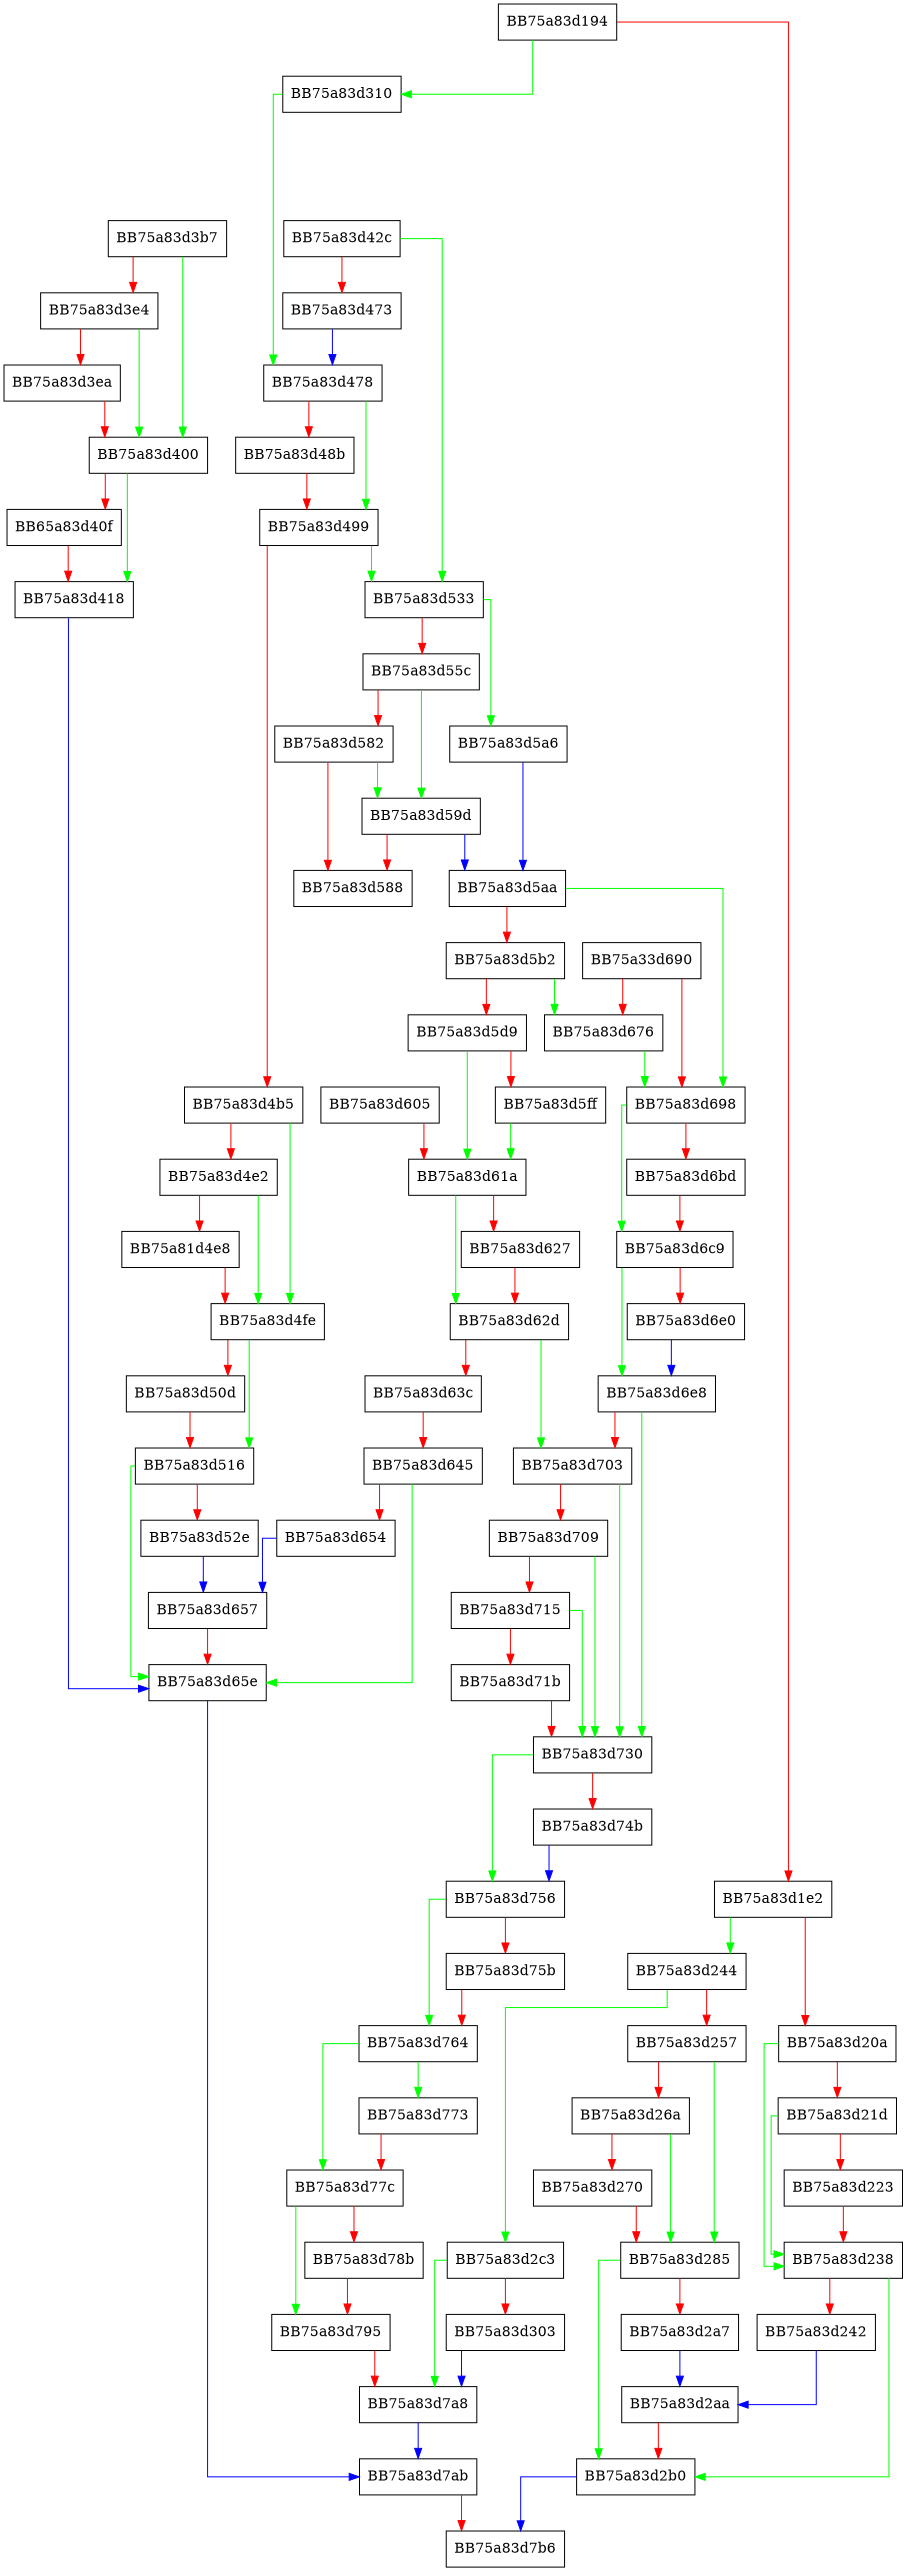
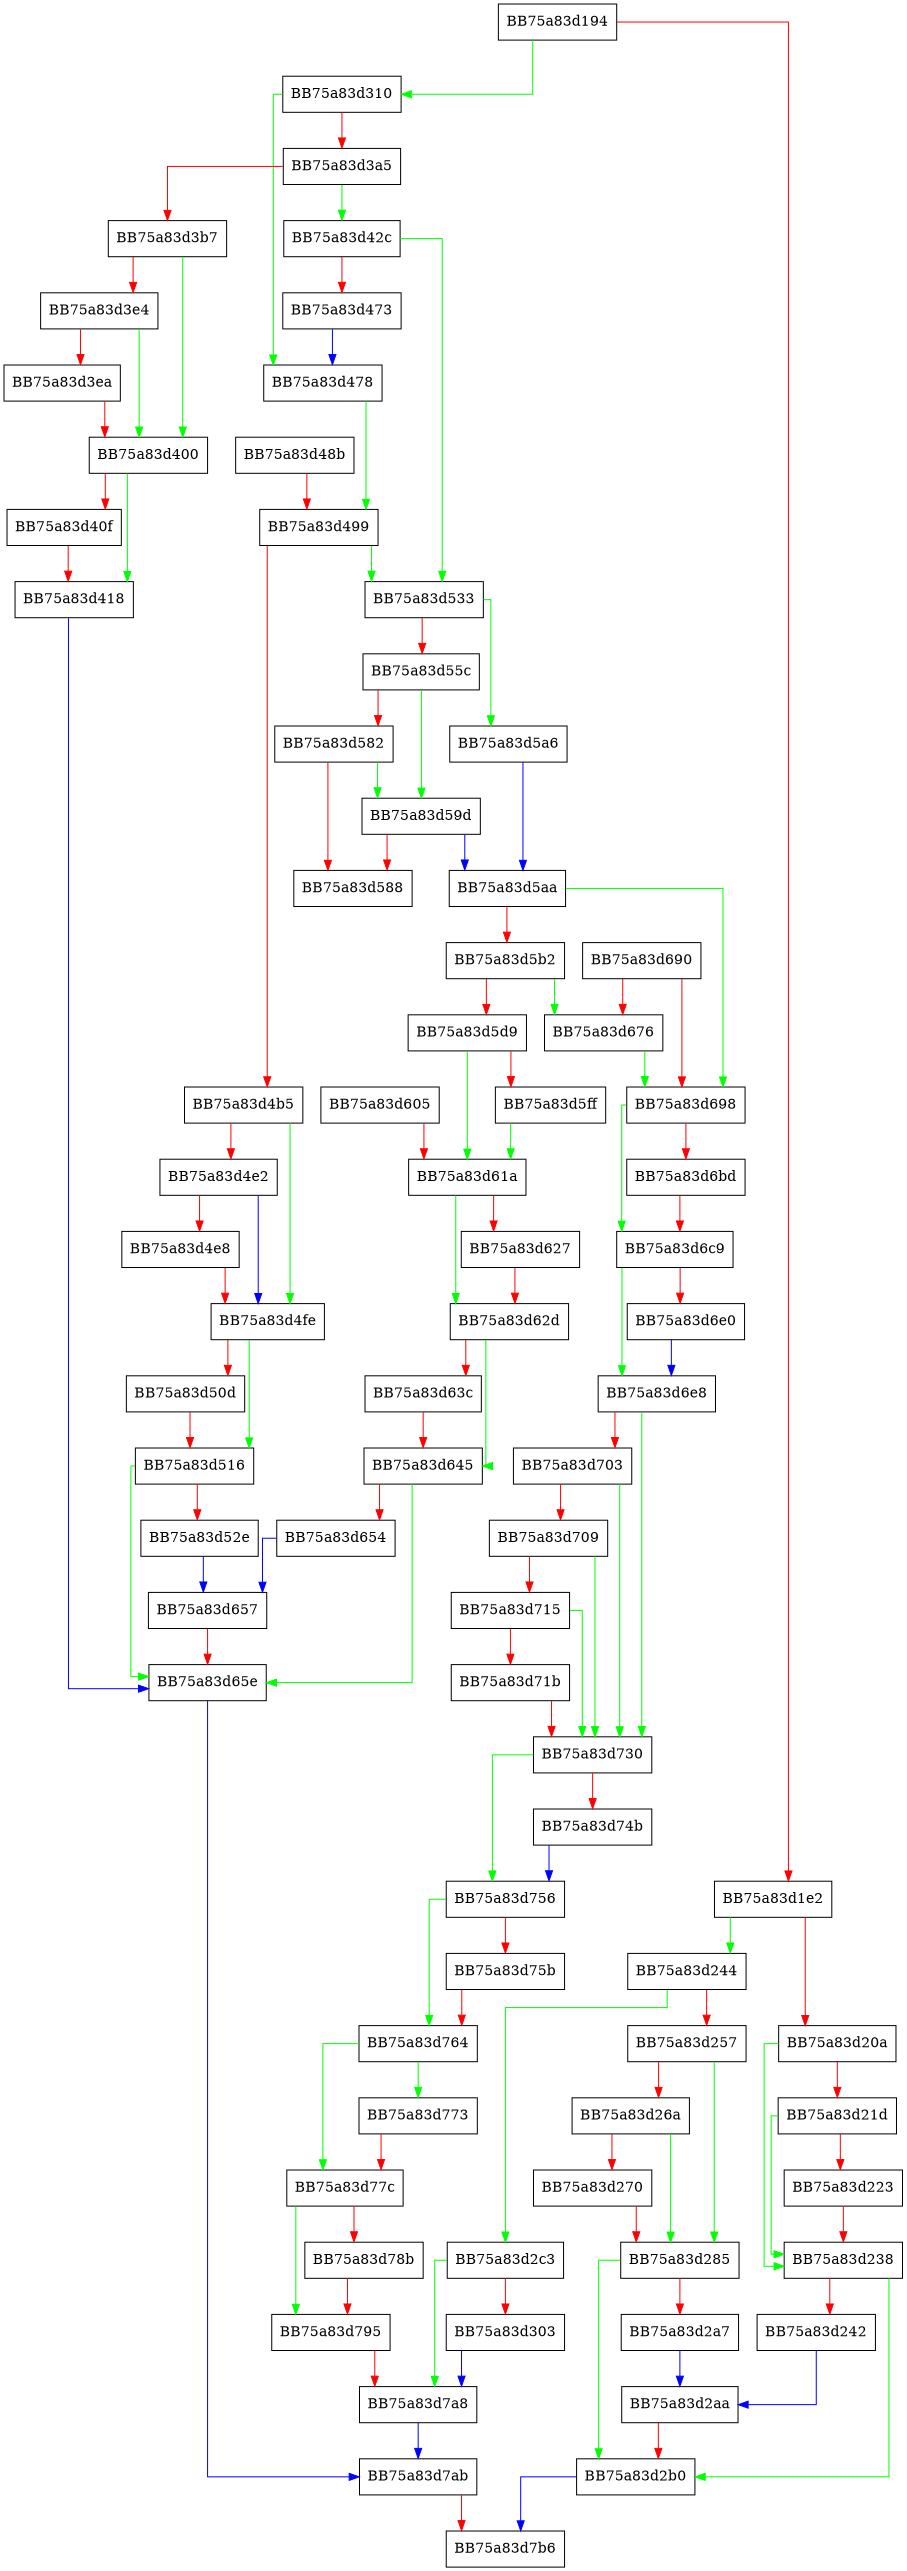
none -> (342, 166)
(309, 414) -> none
(64, 527) -> (64, 527)
(642, 961) -> (642, 961)
(258, 1244) -> (258, 1244)
(180, 1249) -> (180, 1249)
(541, 1389) -> (486, 1403)
